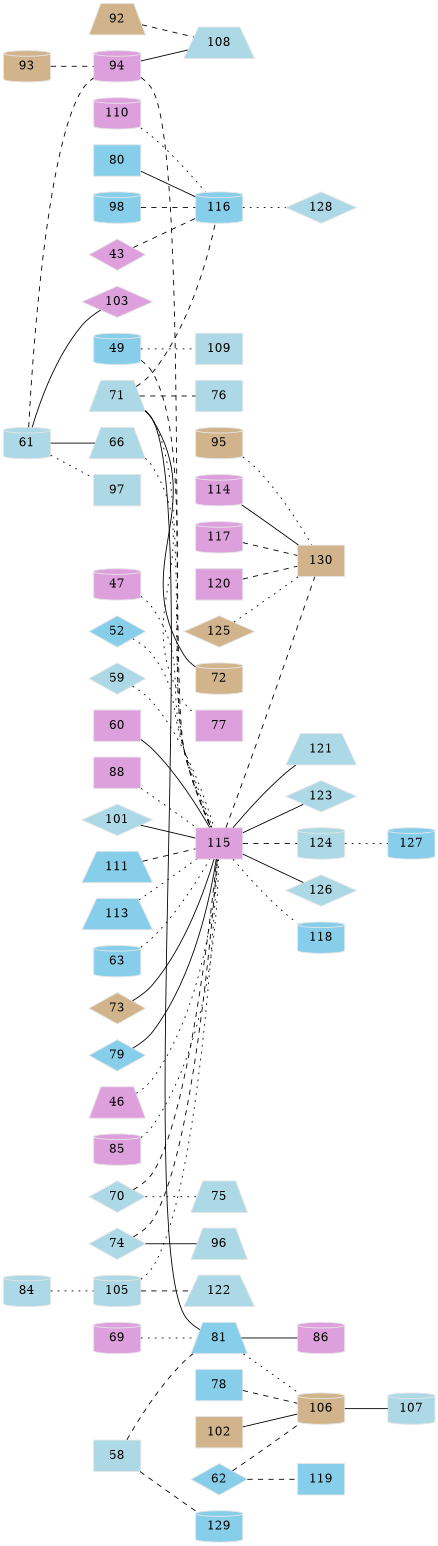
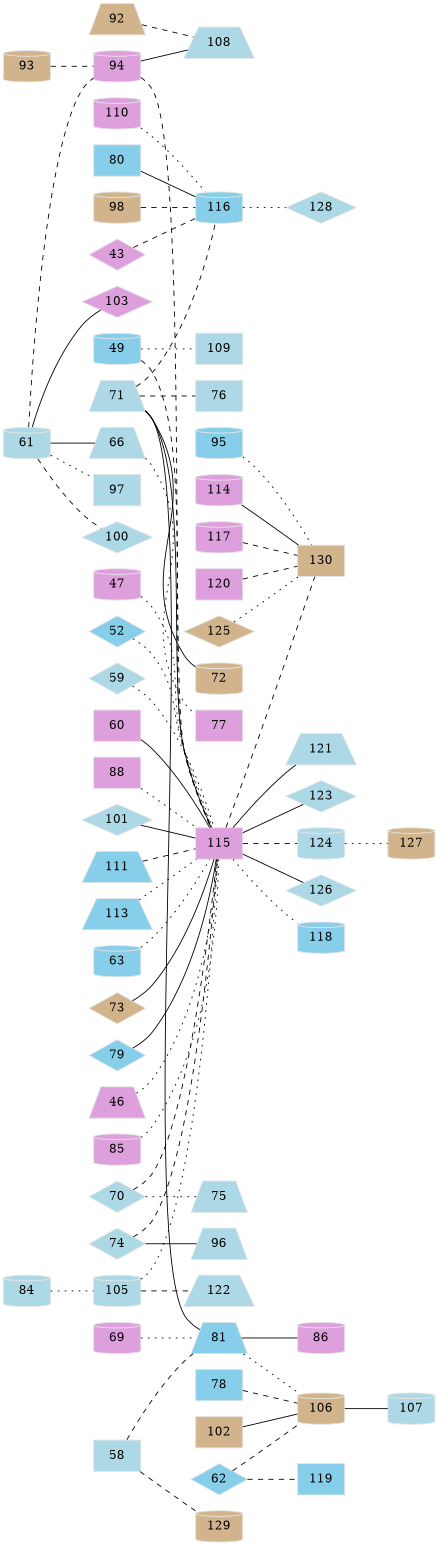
(117, 208) -> (117, 208)
(219, 443) -> (219, 443)
none -> (117, 537)
(177, 619) -> (177, 619)
(411, 843) -> (411, 843)
(219, 1526) -> (219, 1526)
